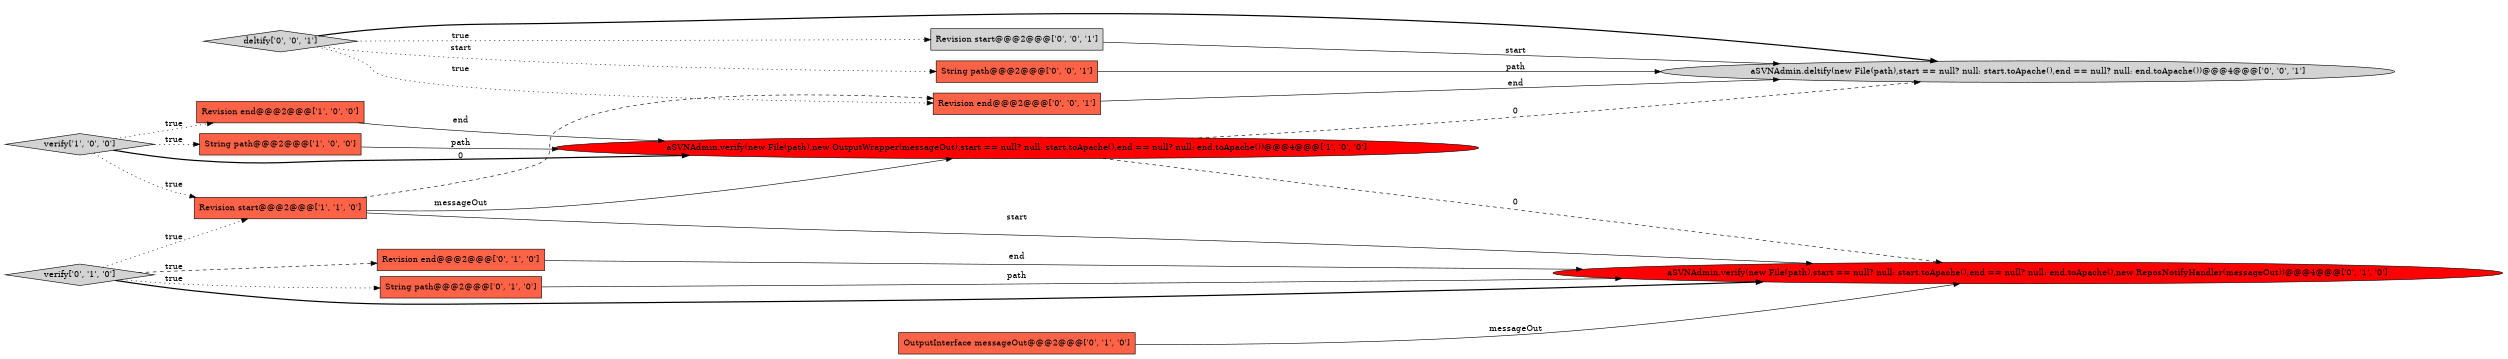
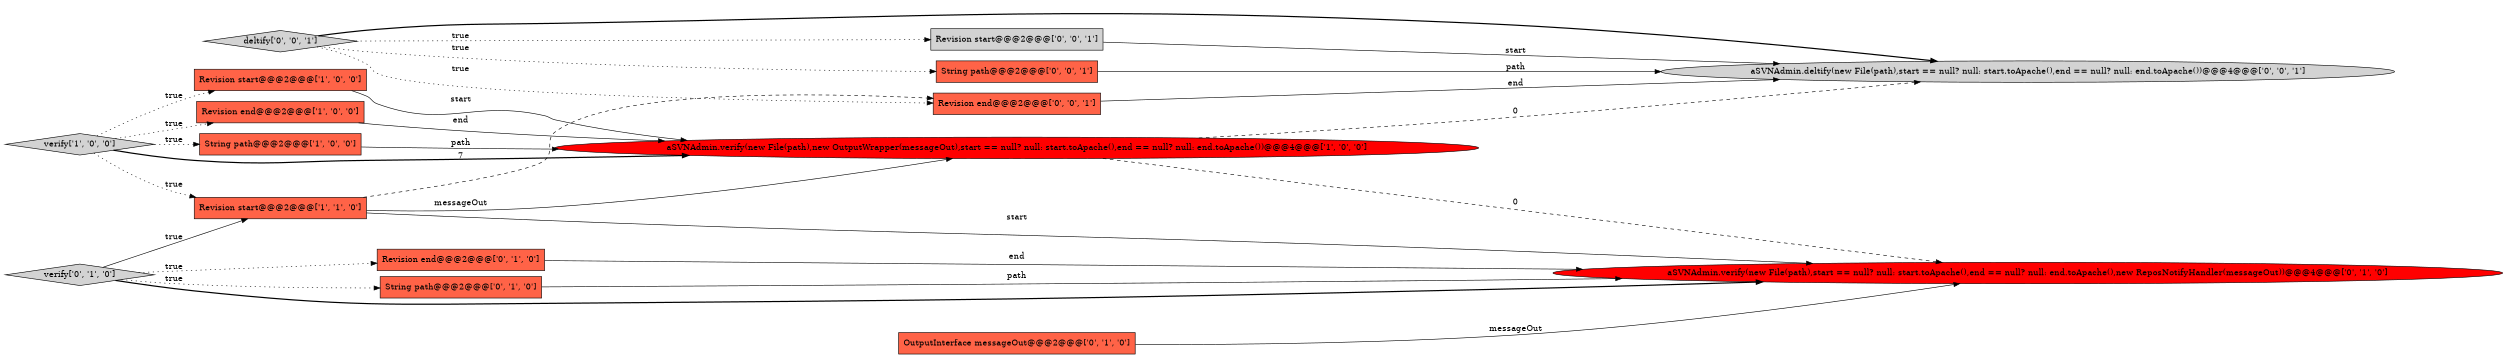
(461, 48) -> (461, 48)
none -> (280, 80)
(461, 156) -> (461, 156)
(172, 244) -> (172, 244)
(255, 268) -> (255, 268)
